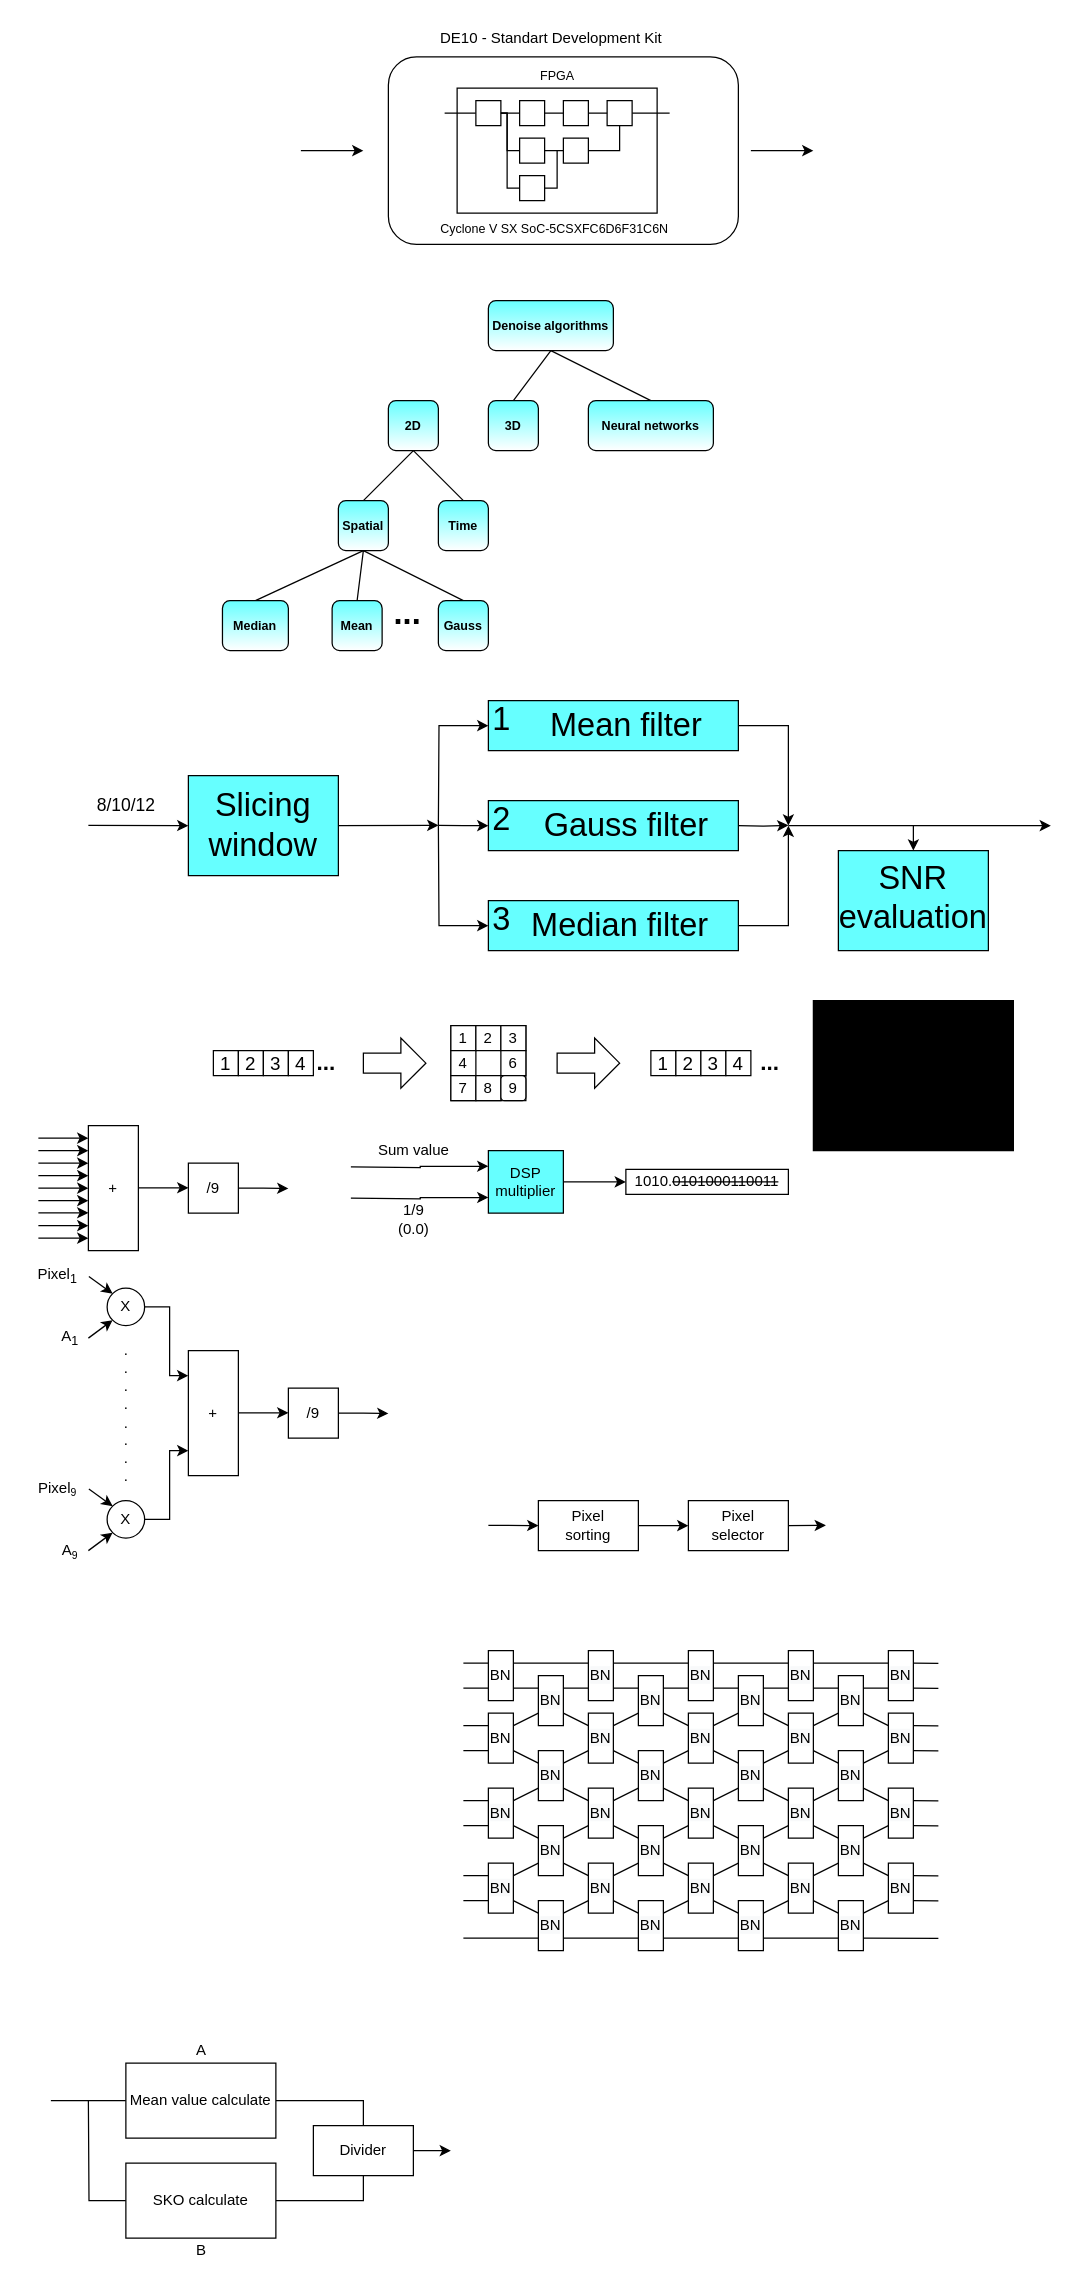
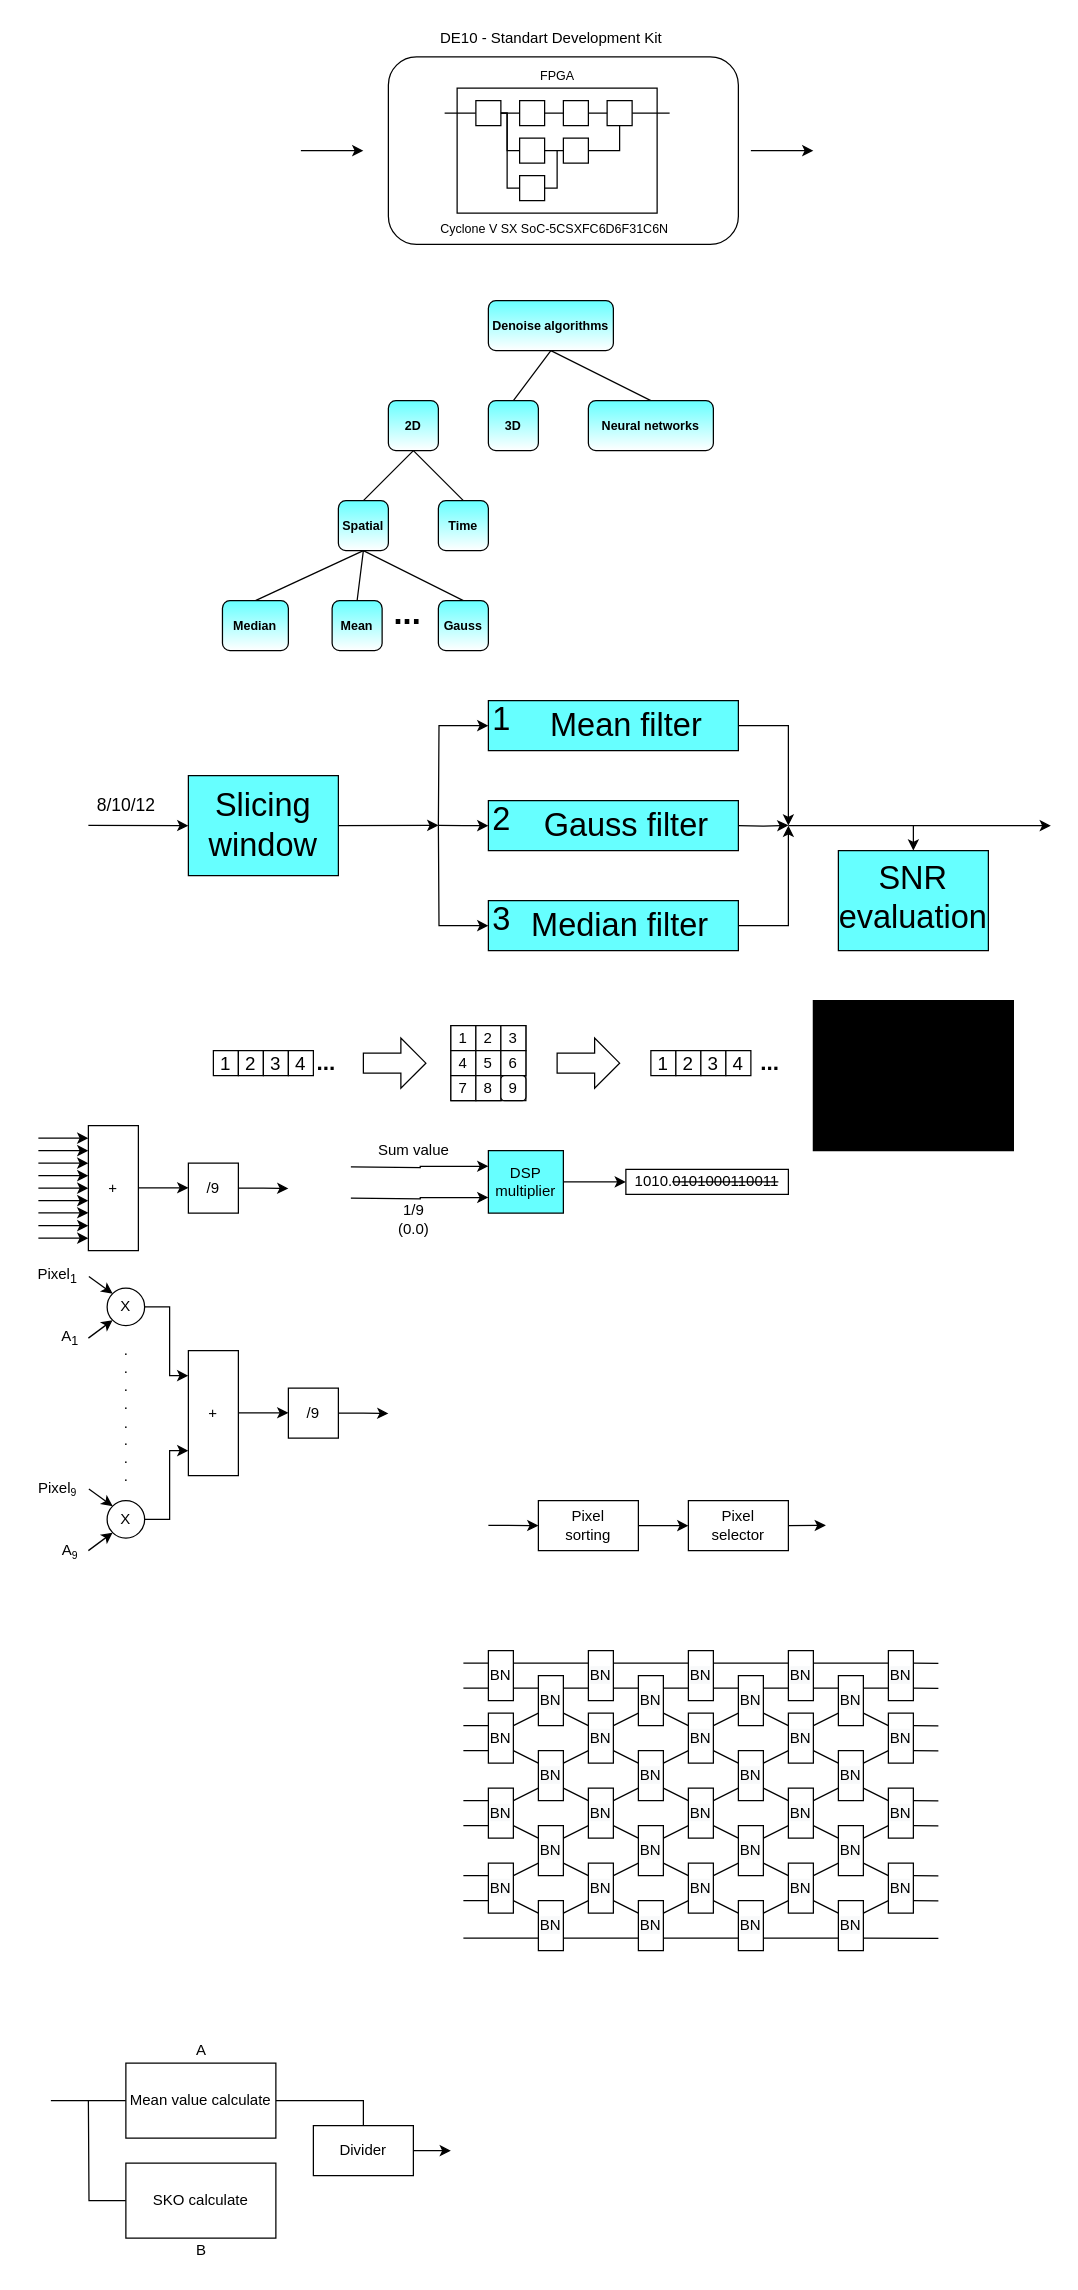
none -> (488, 1063)
(332, 2201) -> none
